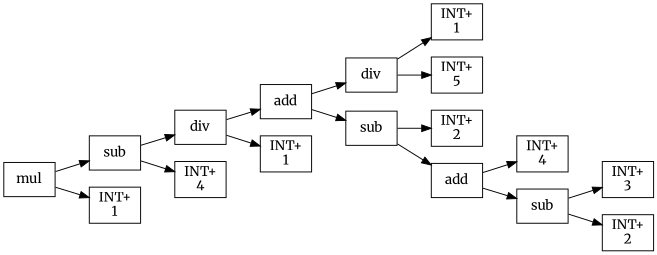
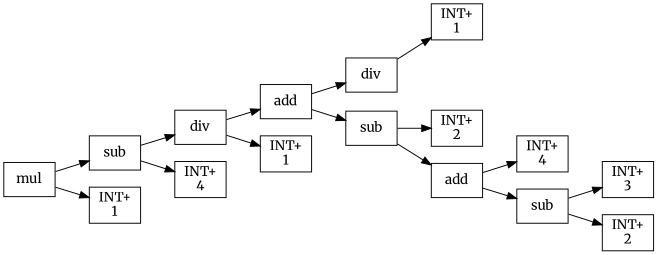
(457, 75) -> none
